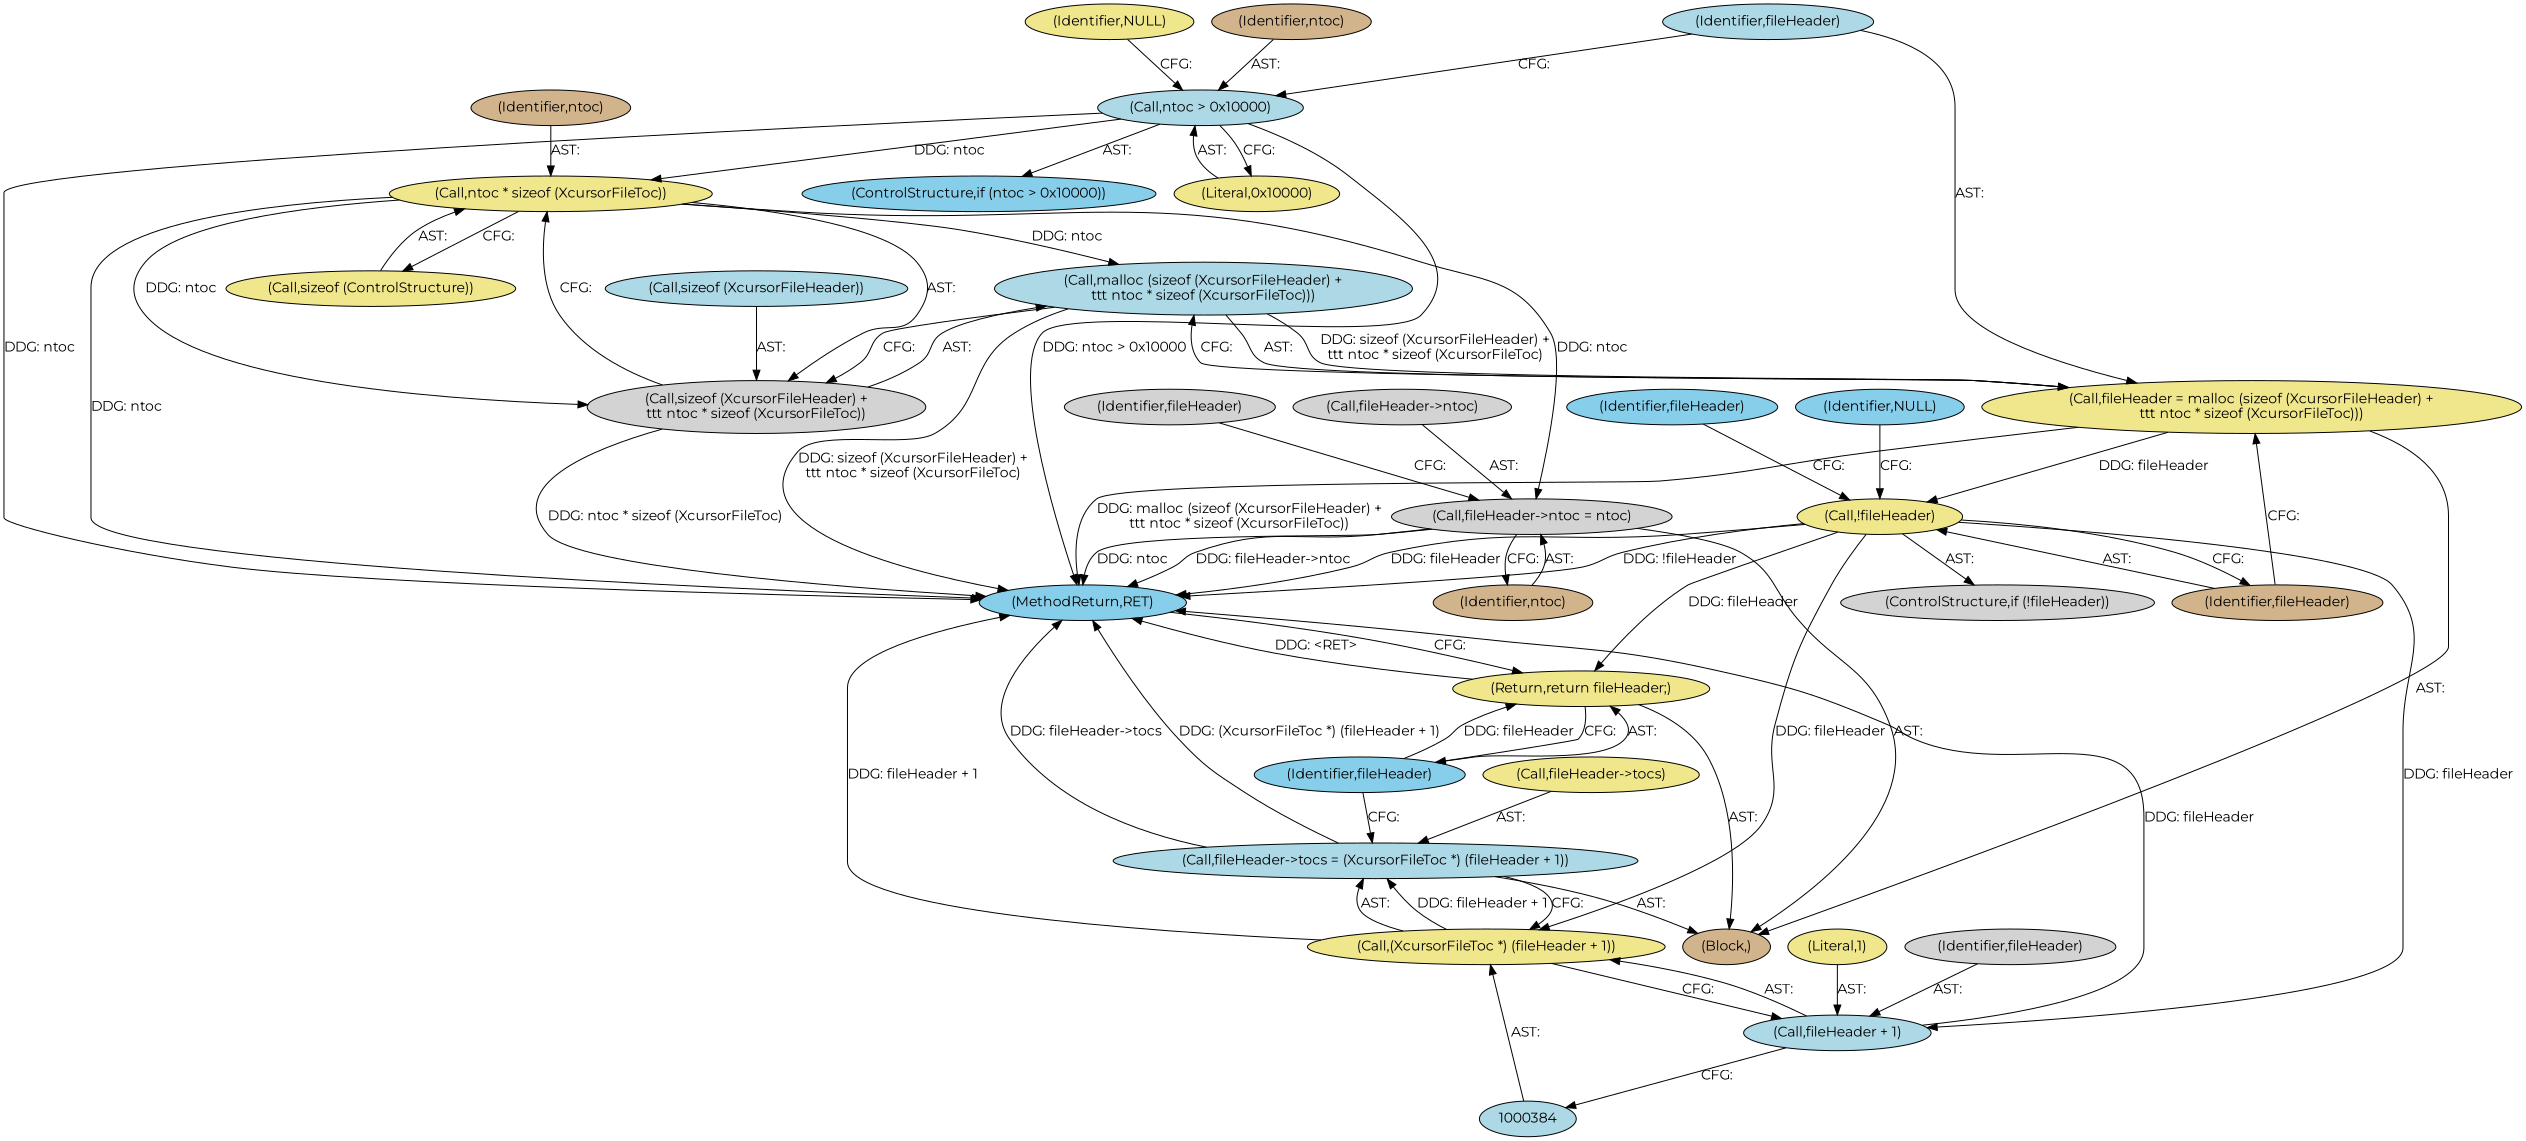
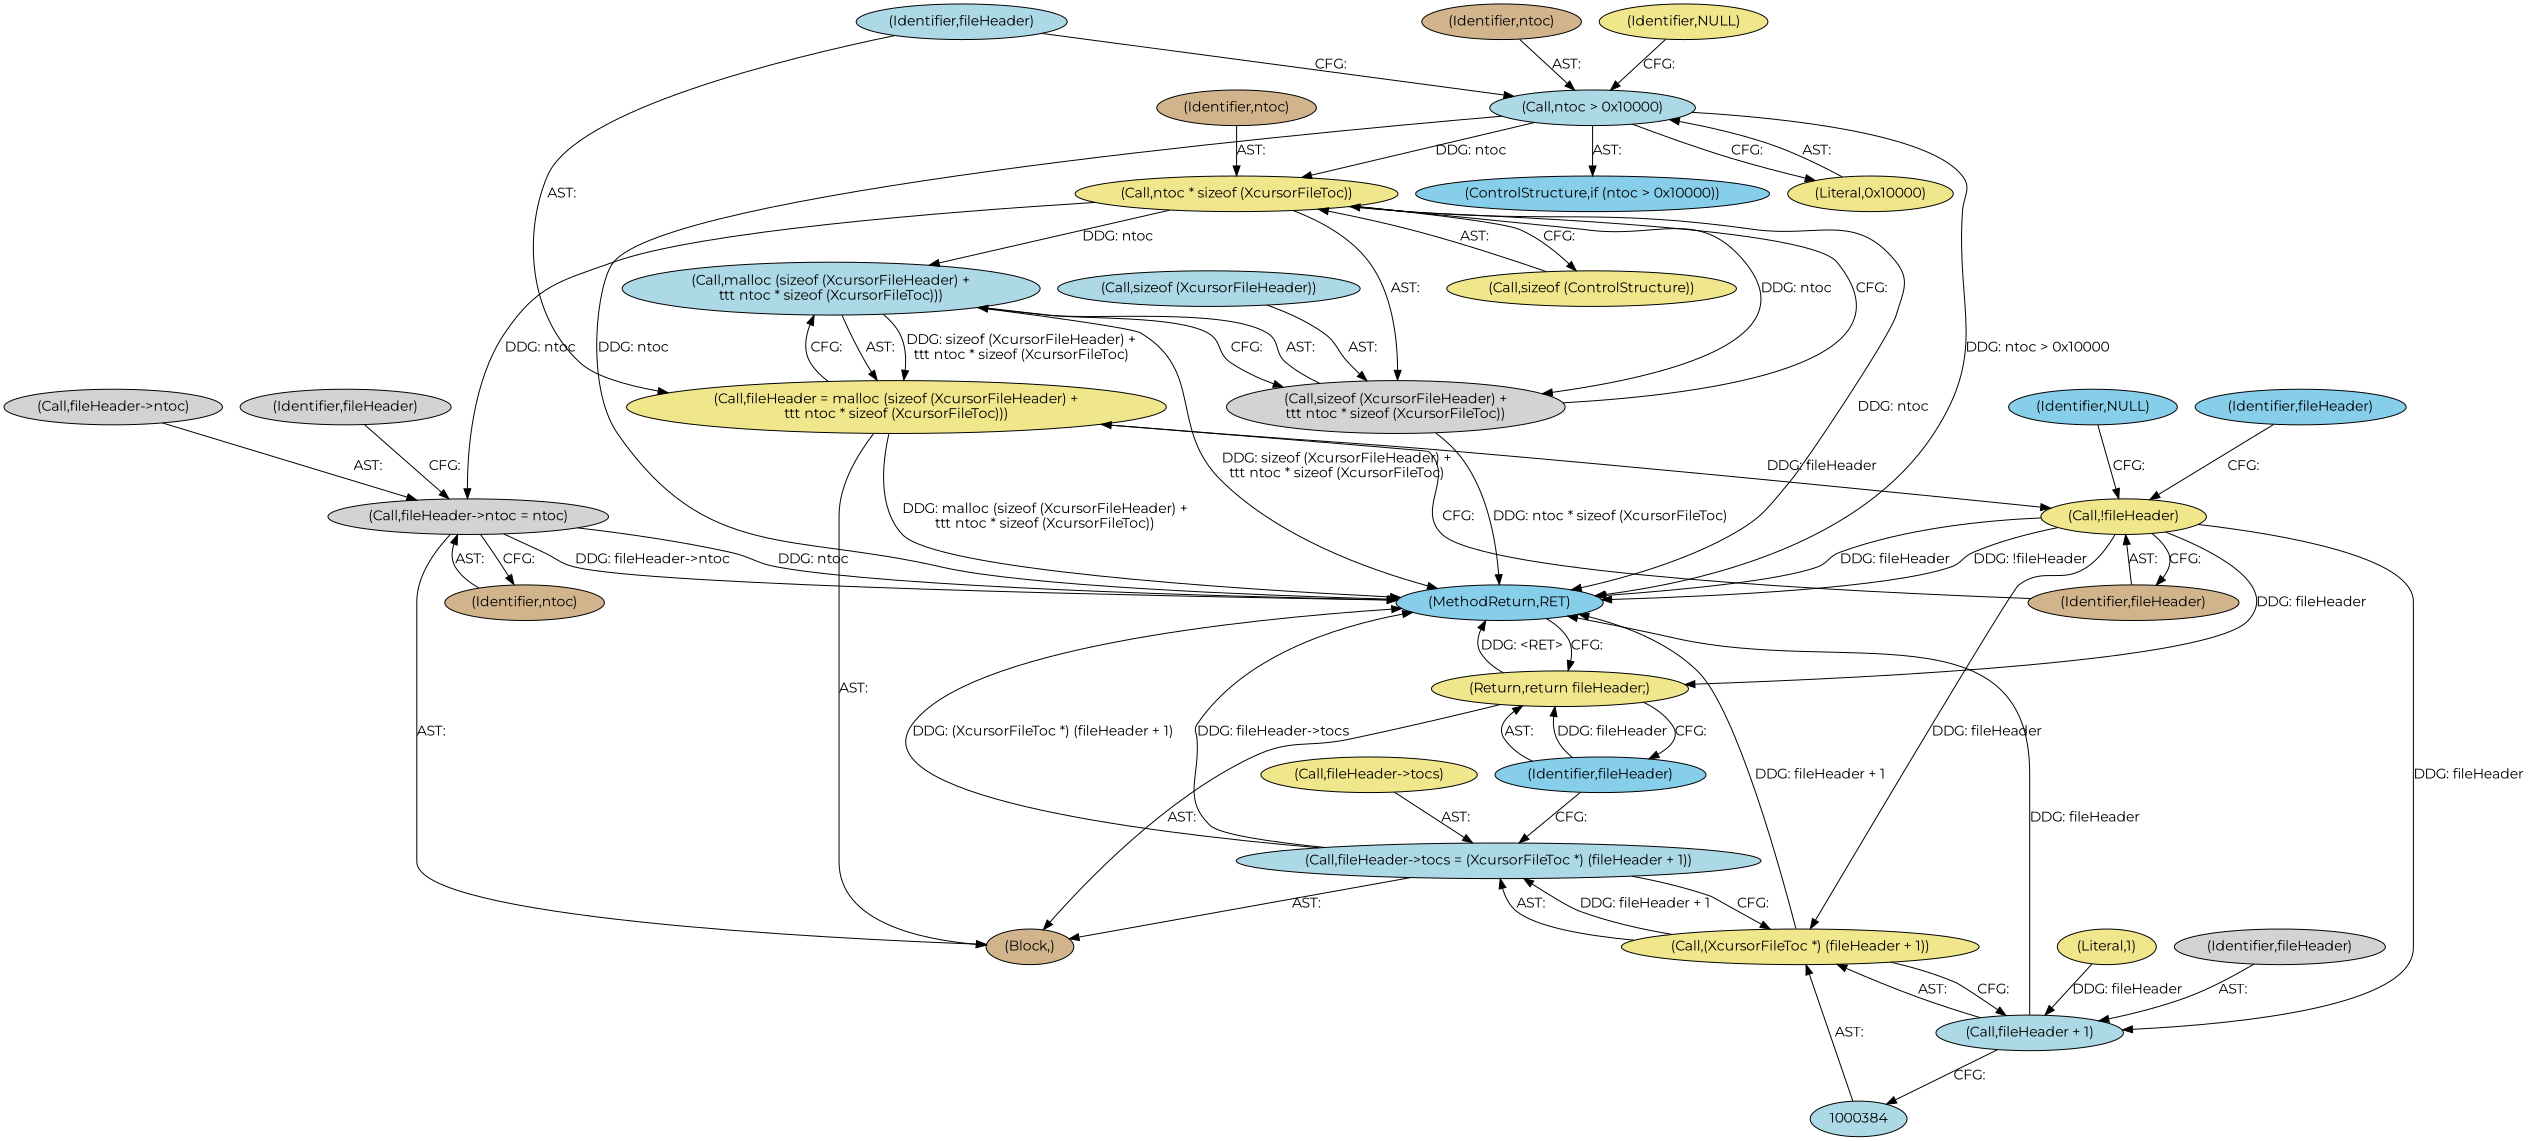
(1998, 603) -> none
(1854, 990) -> (2128, 990)
